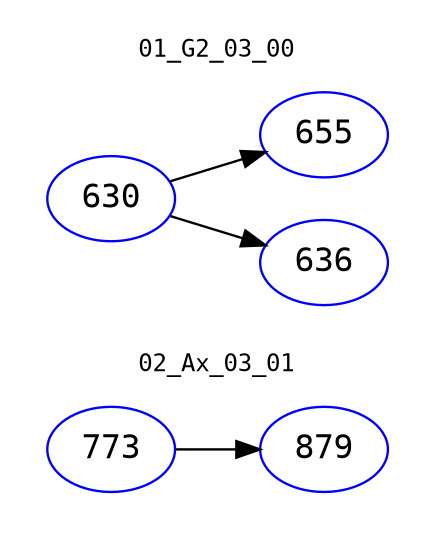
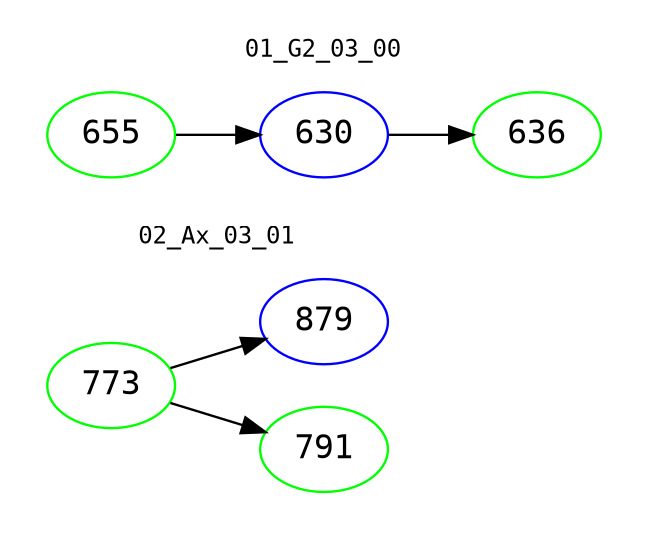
(324, 135) -> (111, 135)
(206, 170) -> (206, 135)
(324, 263) -> (537, 135)
(111, 449) -> (111, 386)
none -> (324, 449)
